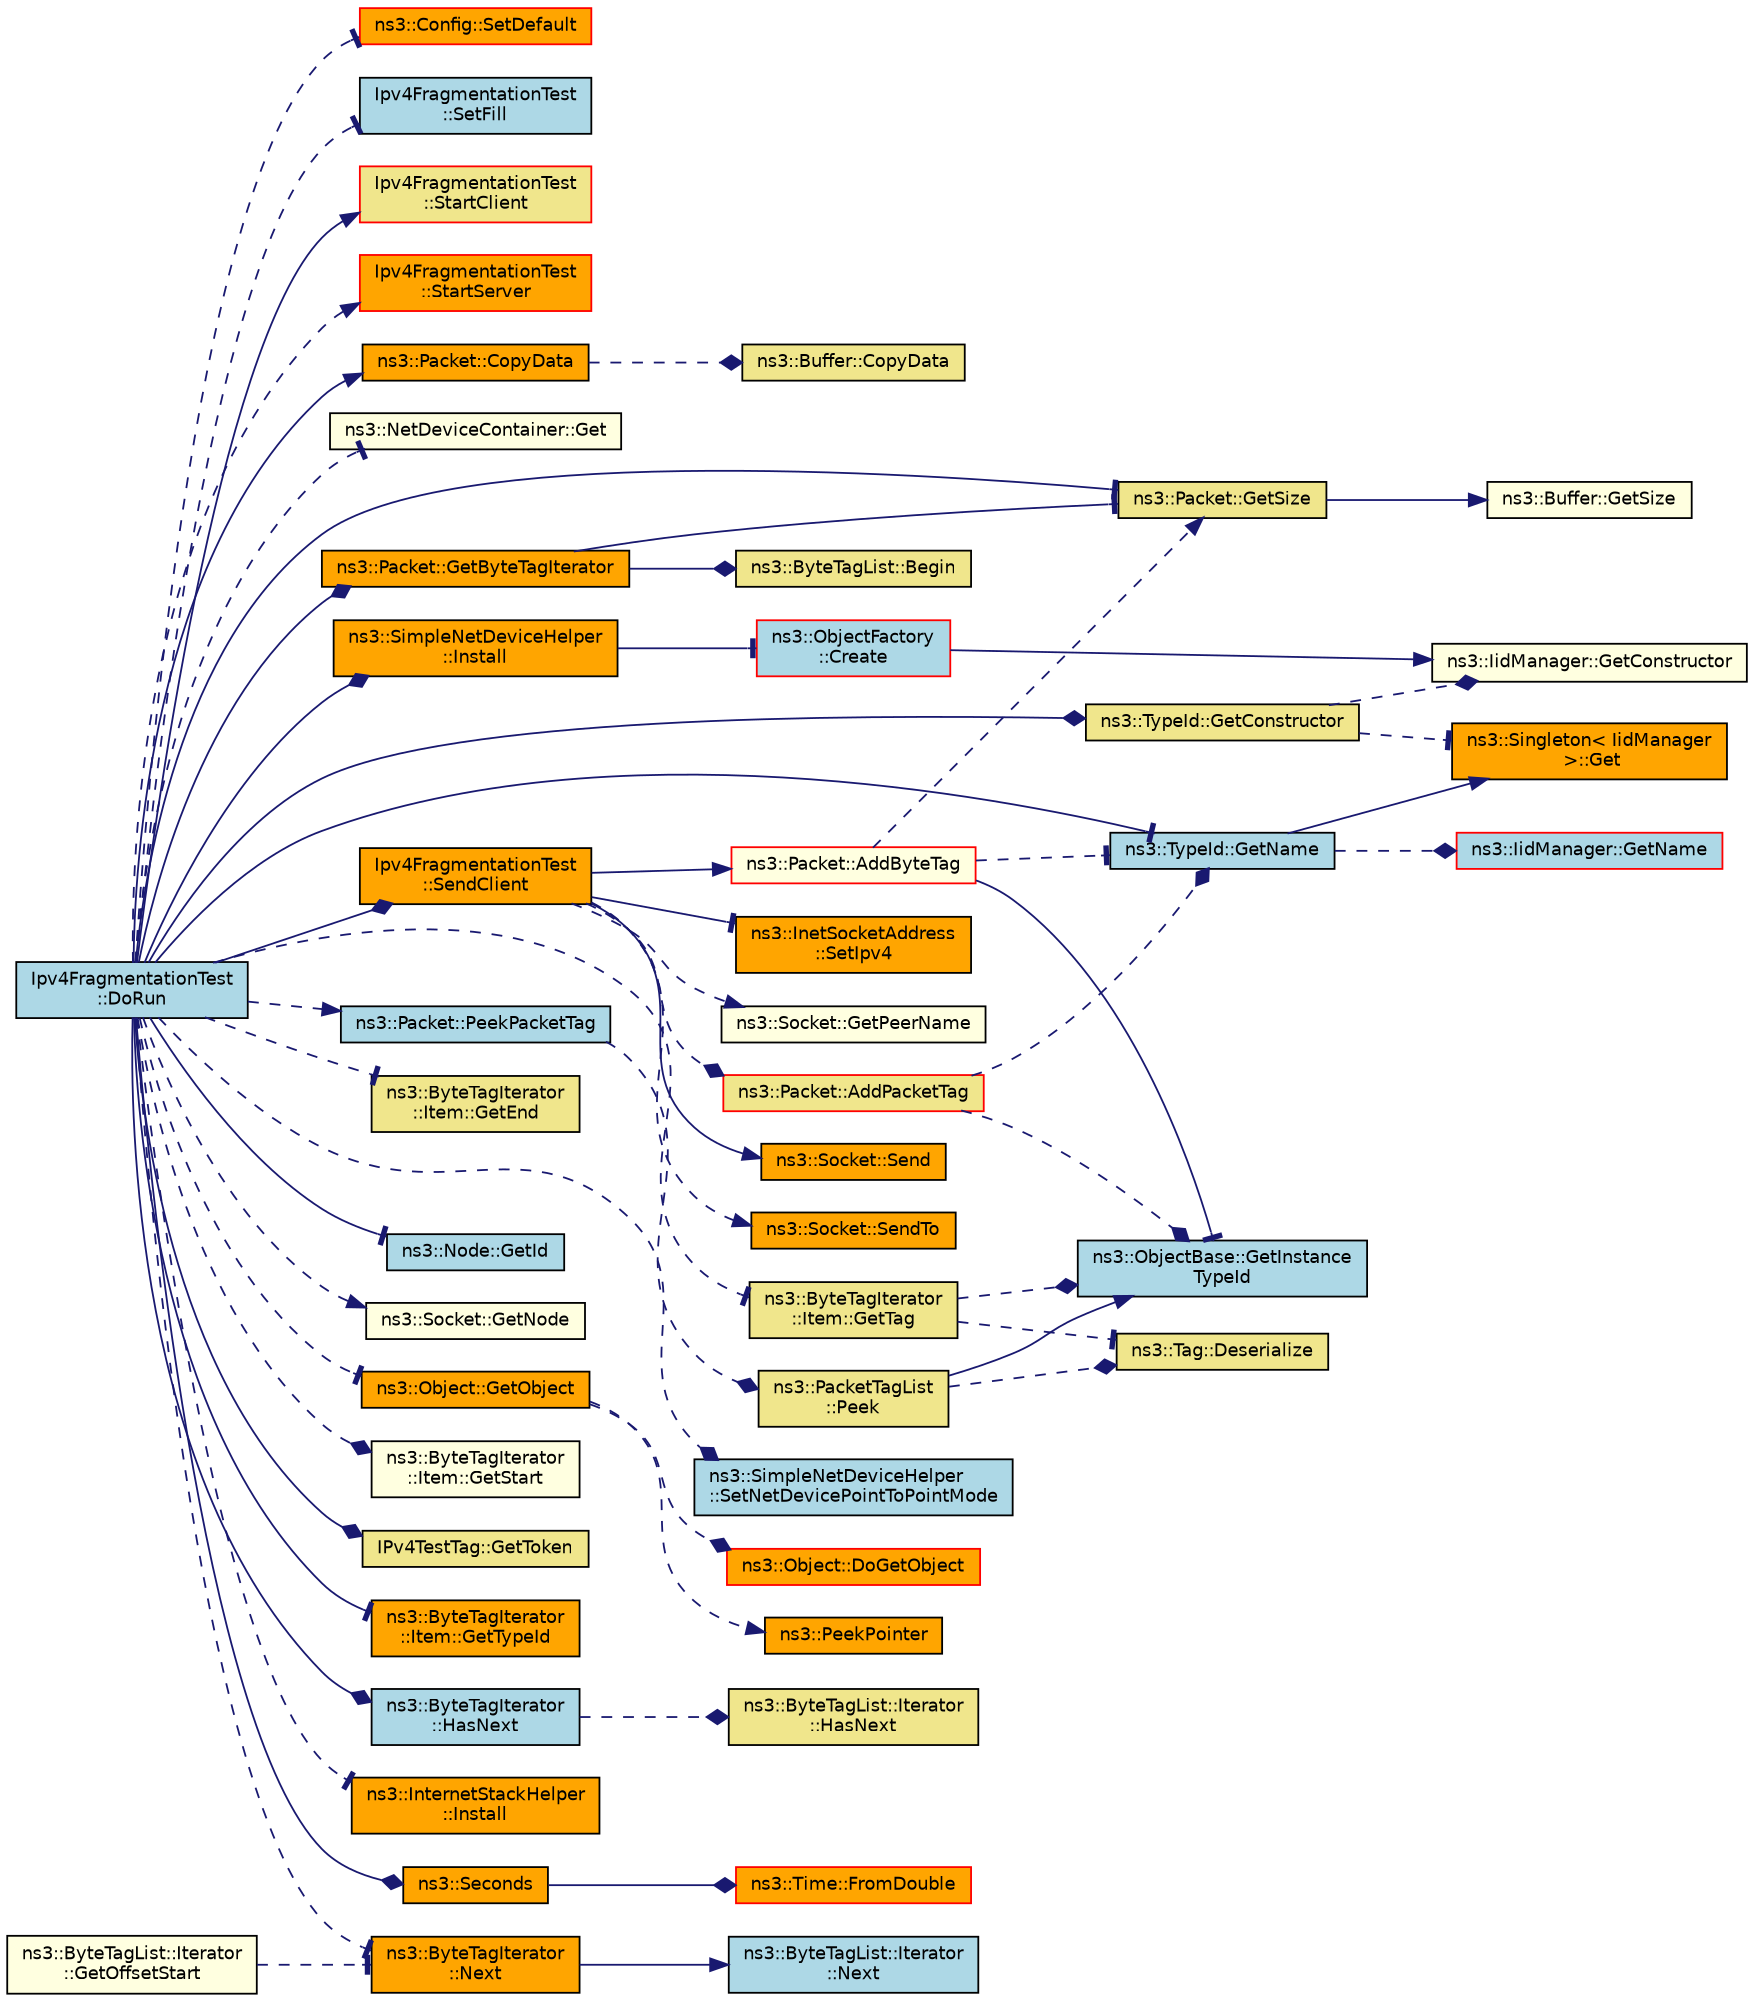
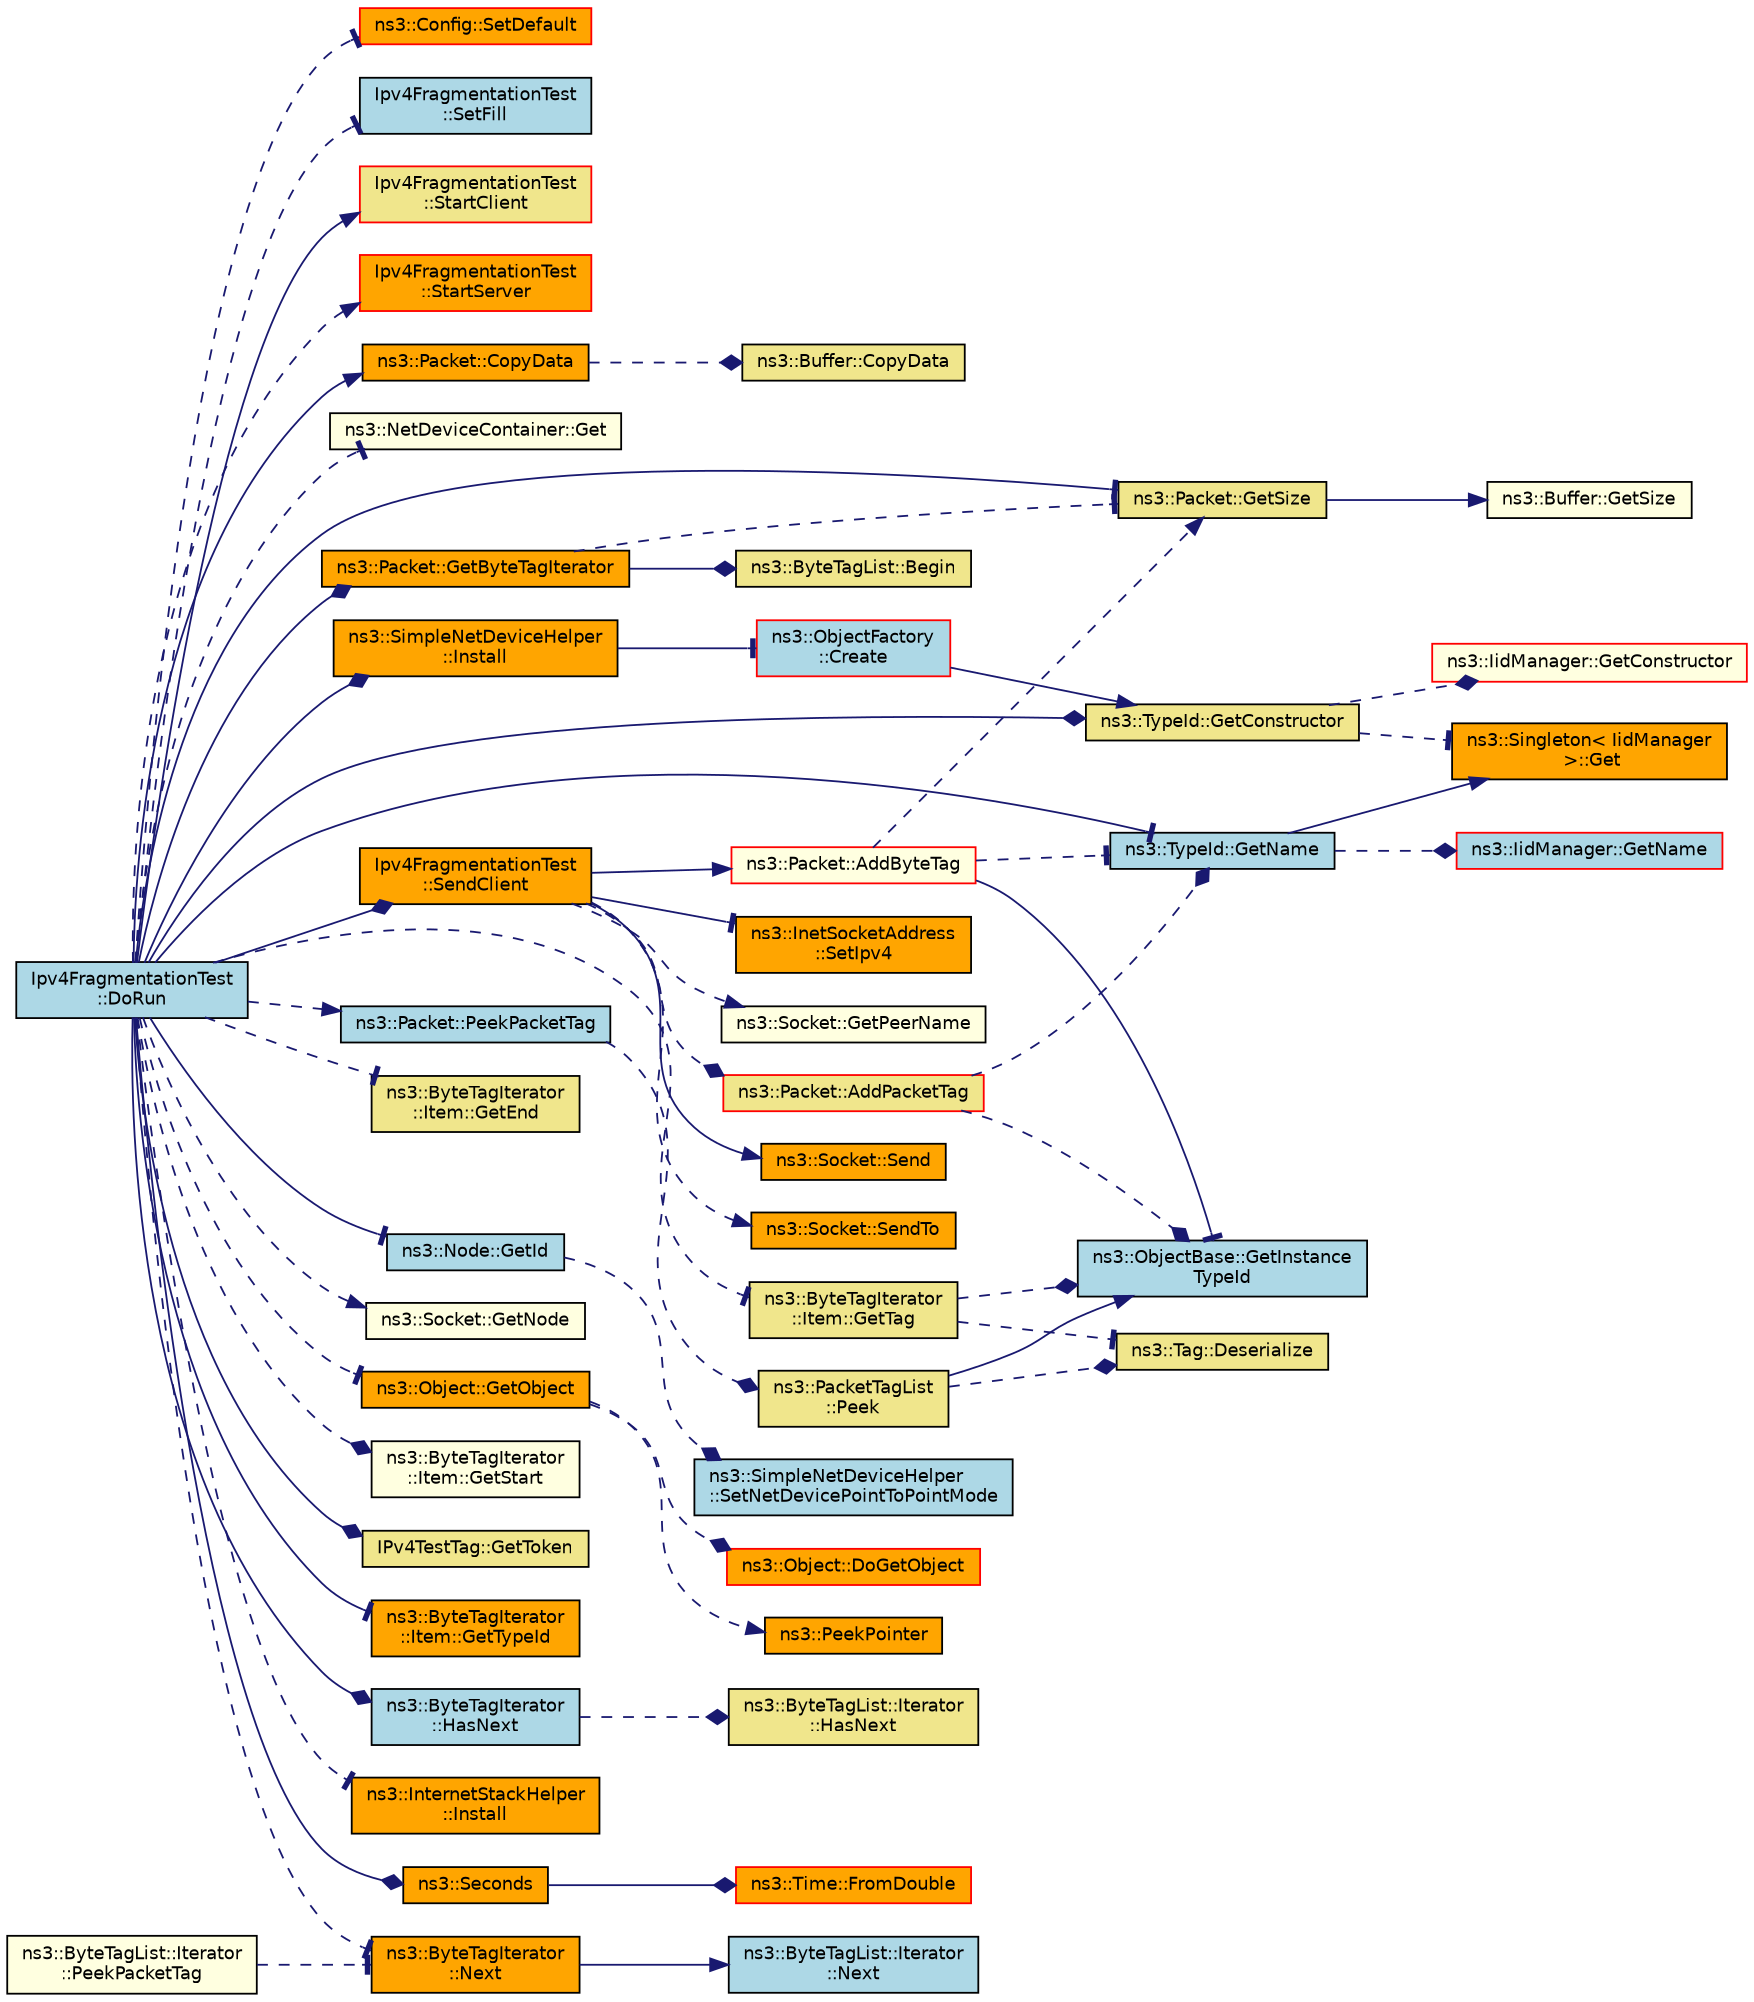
(840, 521) -> (840, 521)
(1182, 655) -> (1021, 682)
(1590, 663) -> (1590, 663)
(500, 1170) -> (658, 1333)
(132, 1965) -> (132, 1965)
